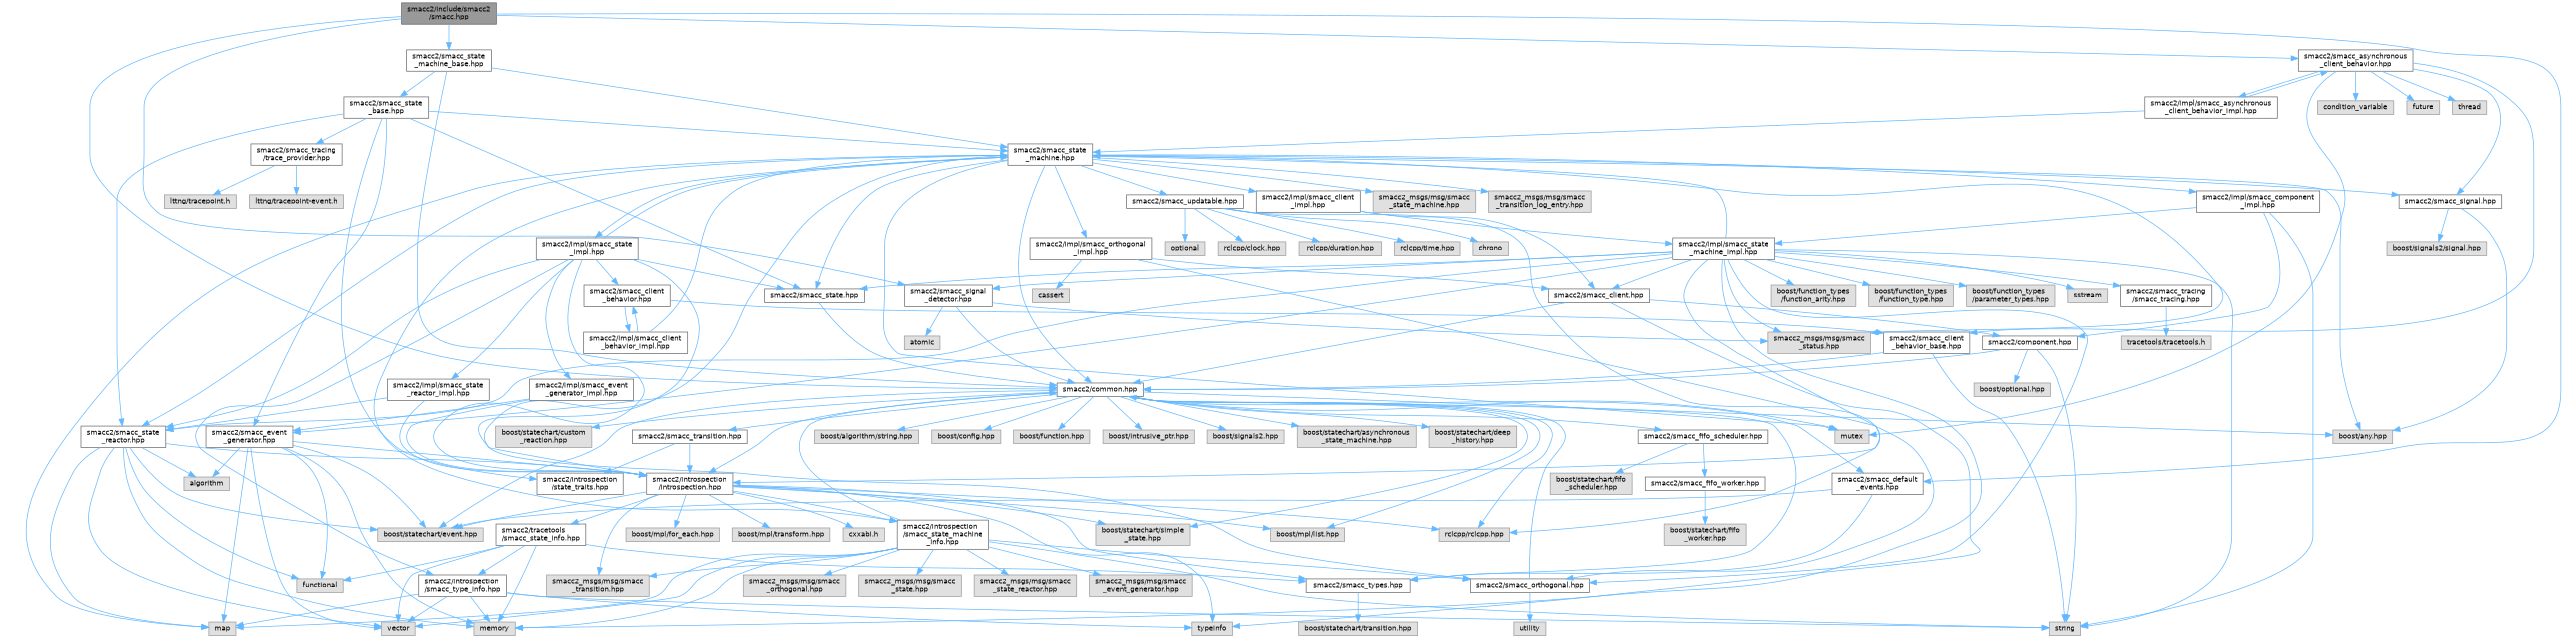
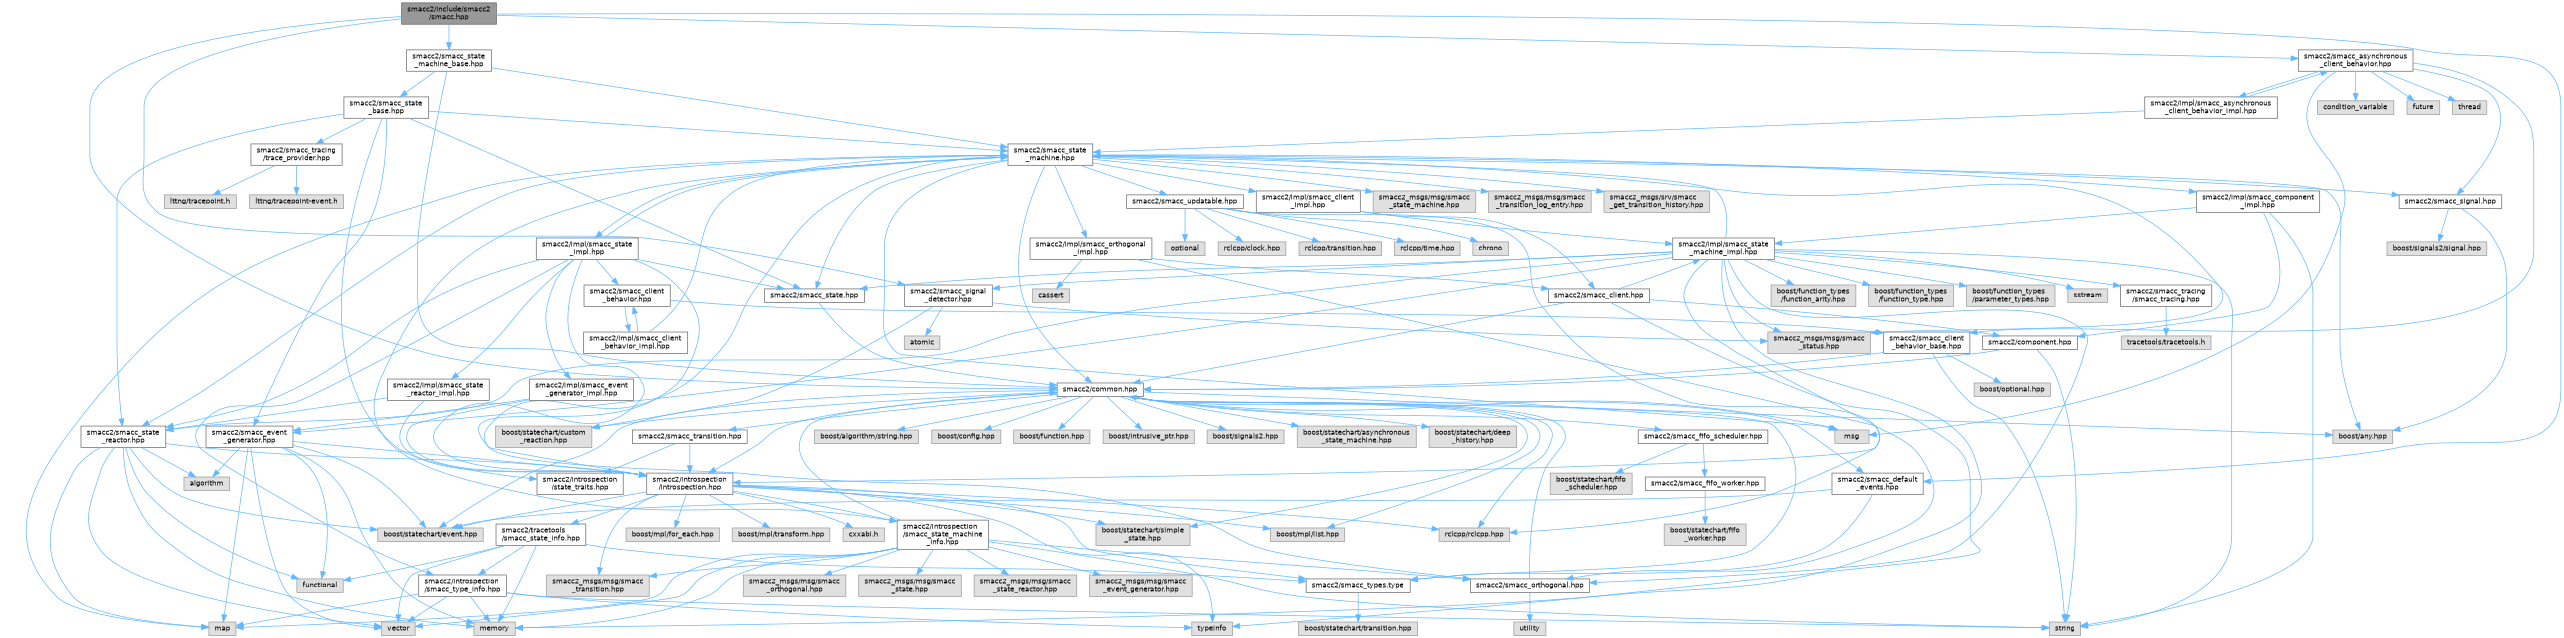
none -> (1657, 202)
(1340, 249) -> (1340, 249)
(1656, 273) -> (1656, 276)
(999, 350) -> (775, 390)
(2023, 363) -> (1970, 367)
(1852, 437) -> (1852, 437)
(1358, 586) -> (1358, 586)
